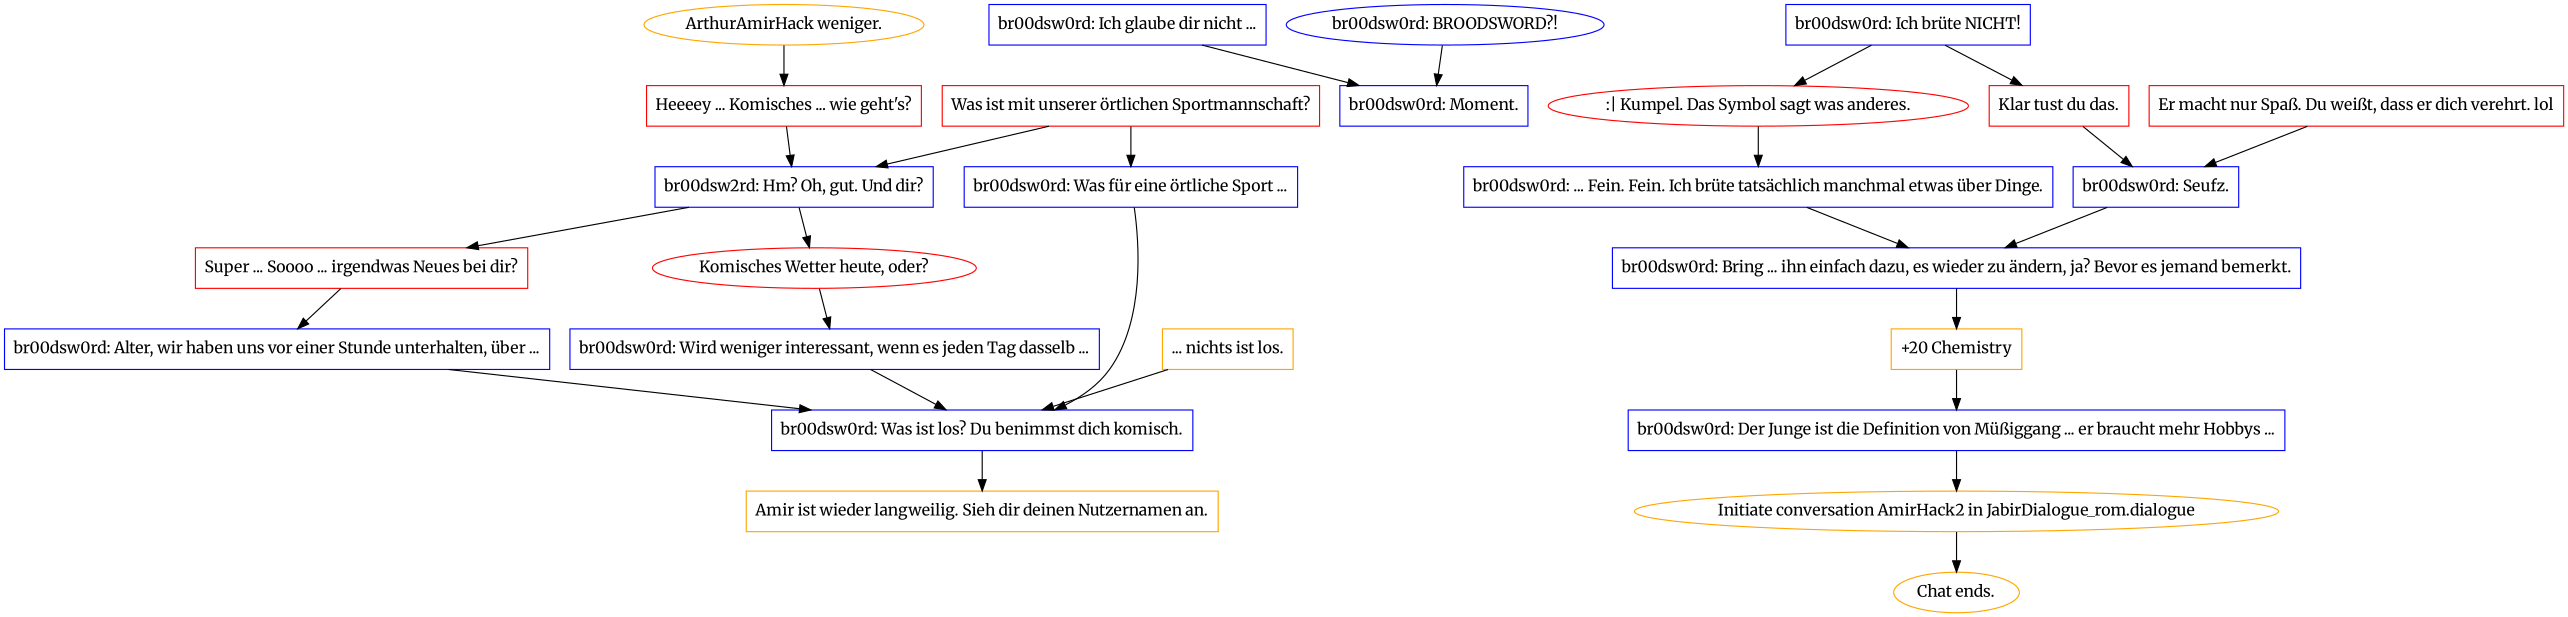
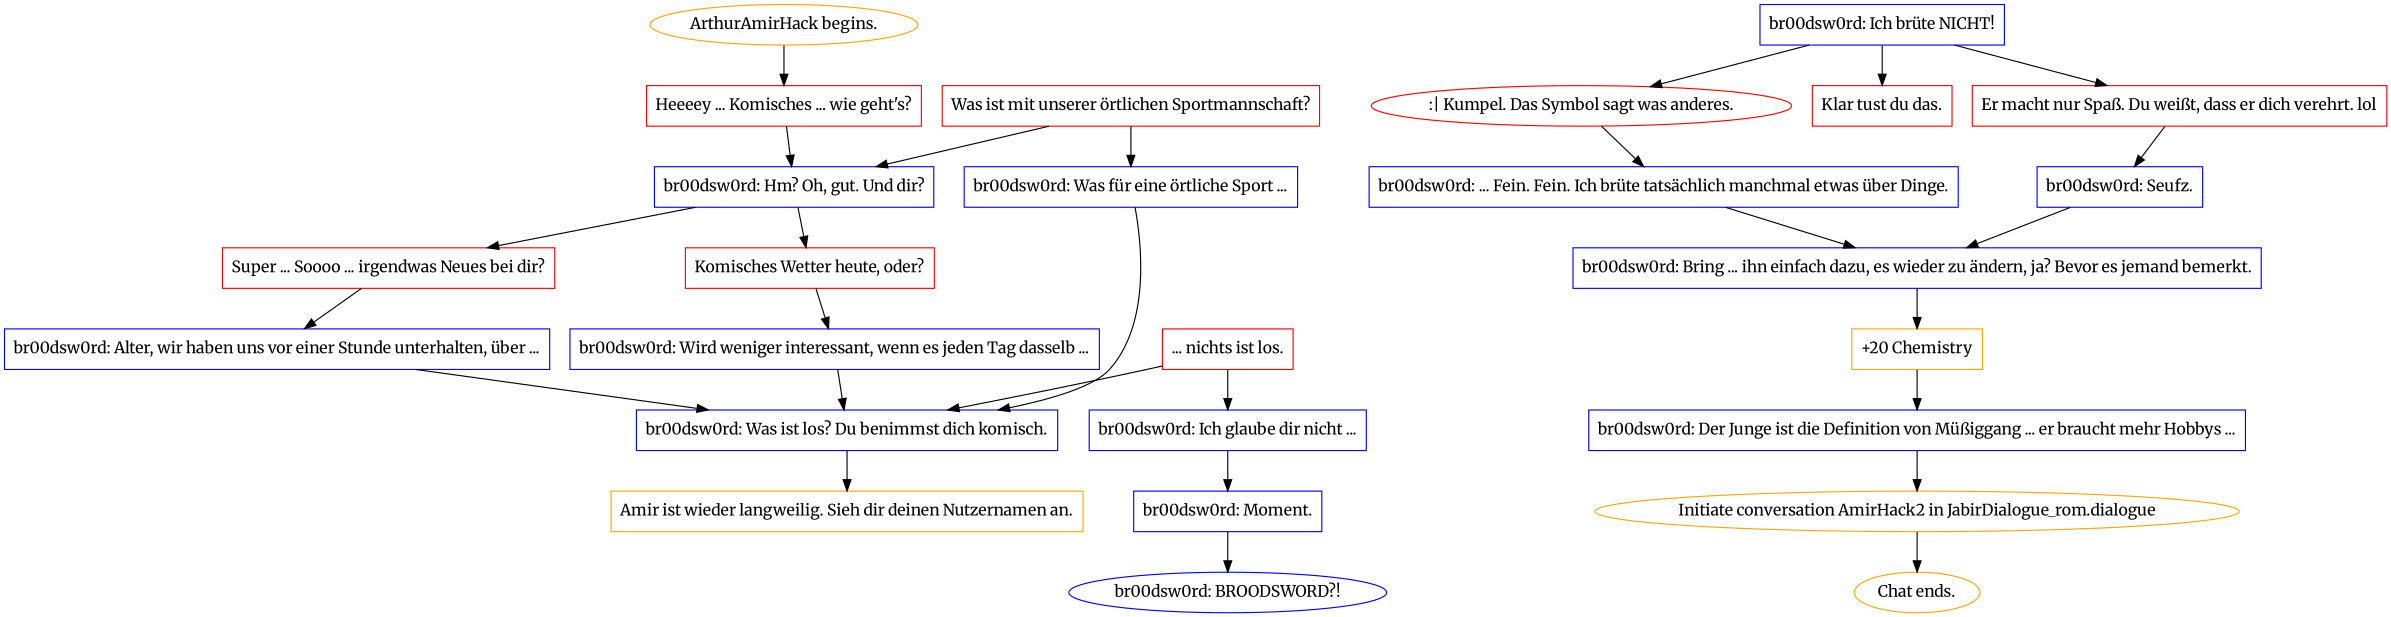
(784, 25) -> (784, 25)
(1440, 60) -> (1228, 546)
none -> (2025, 64)
(2103, 143) -> none
(794, 187) -> (794, 187)
(814, 268) -> (810, 268)
(1228, 349) -> (1228, 349)
none -> (1228, 384)
